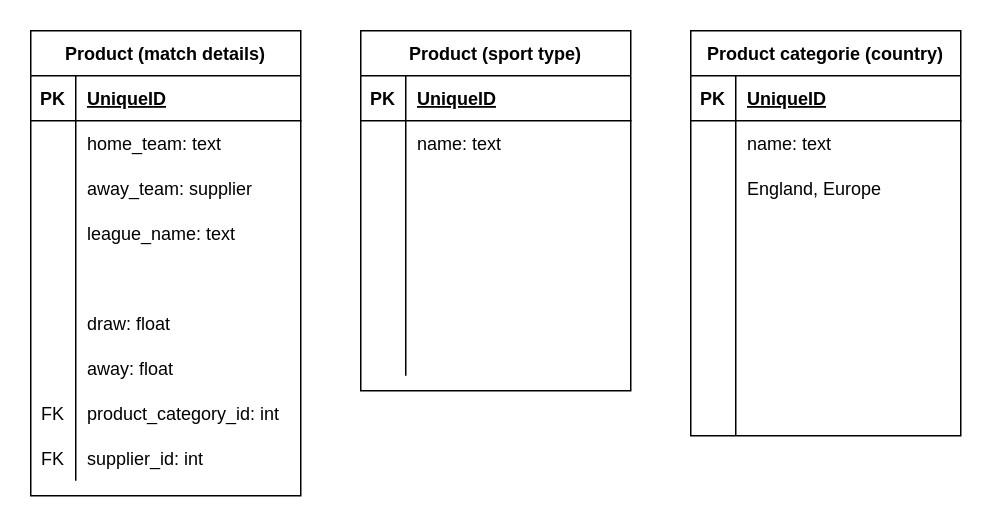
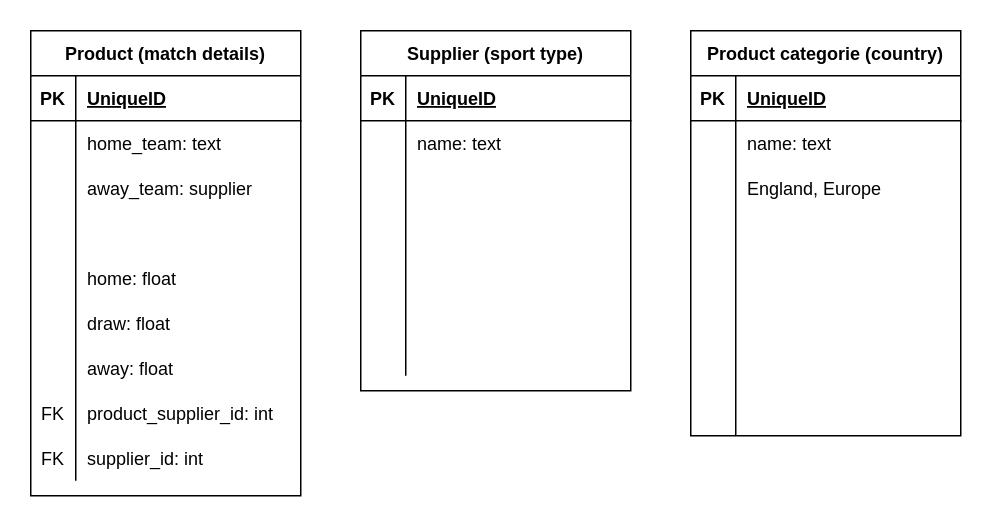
(495, 54) -> (495, 54)
(188, 233) -> none
none -> (188, 278)
(199, 414) -> (194, 414)
